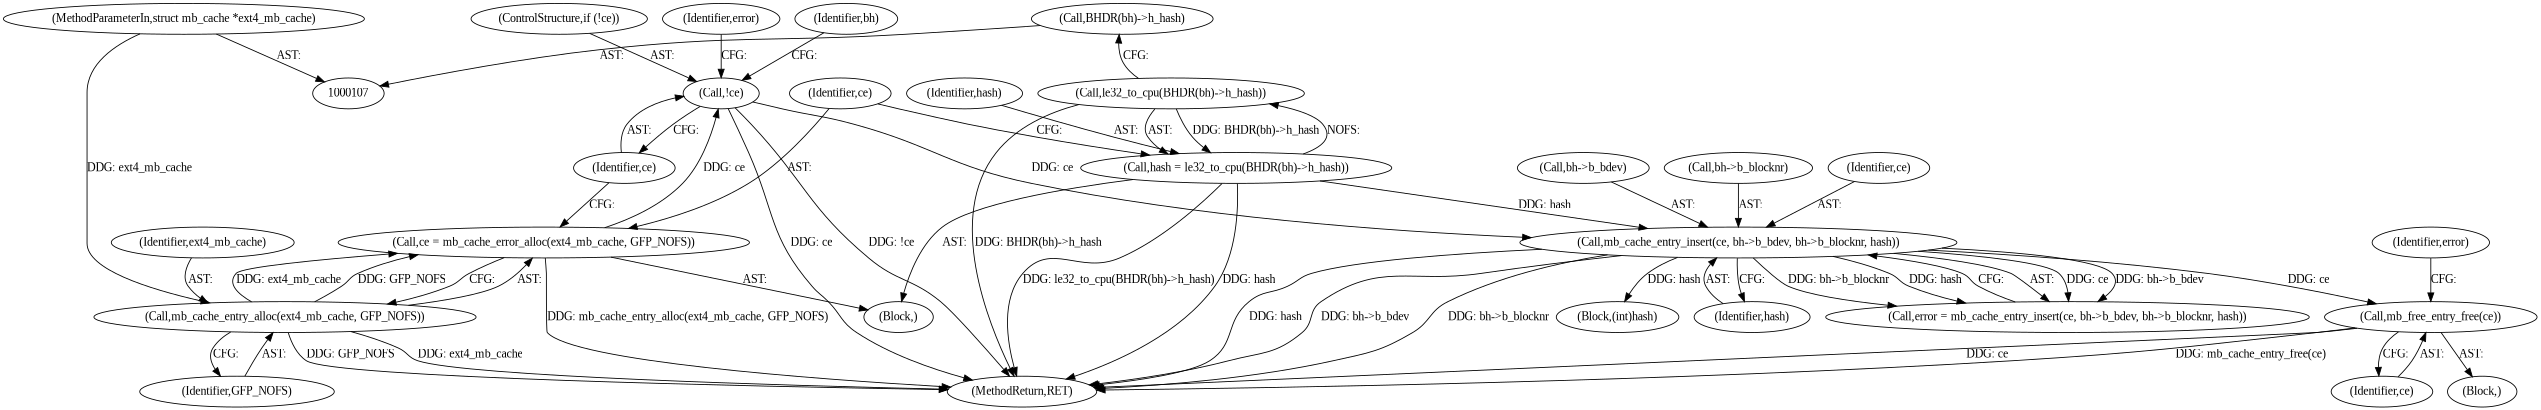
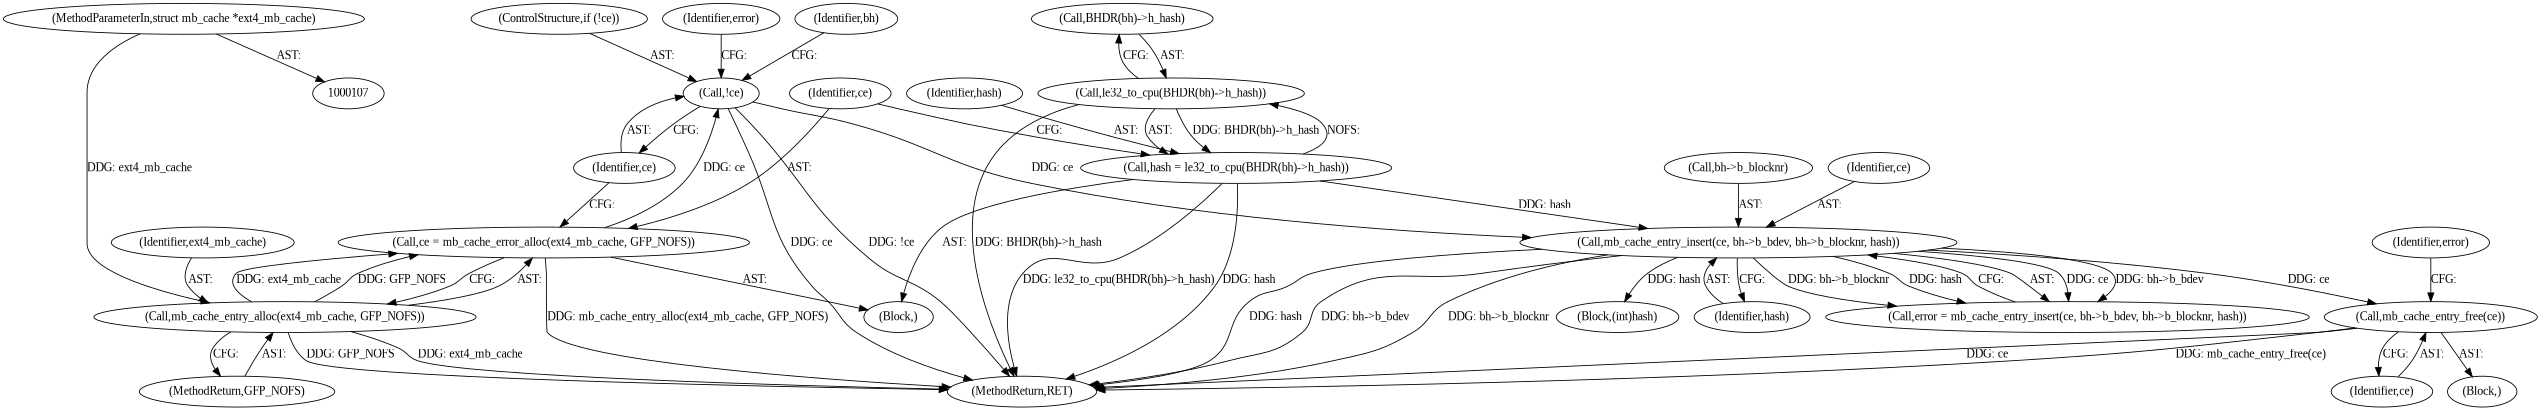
(713, 41) -> (1153, 51)
(1583, 168) -> none
(2431, 317) -> (2431, 317)
(237, 392) -> (237, 392)
